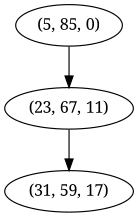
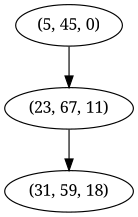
(69, 25) -> (69, 25)
(69, 191) -> (69, 191)
